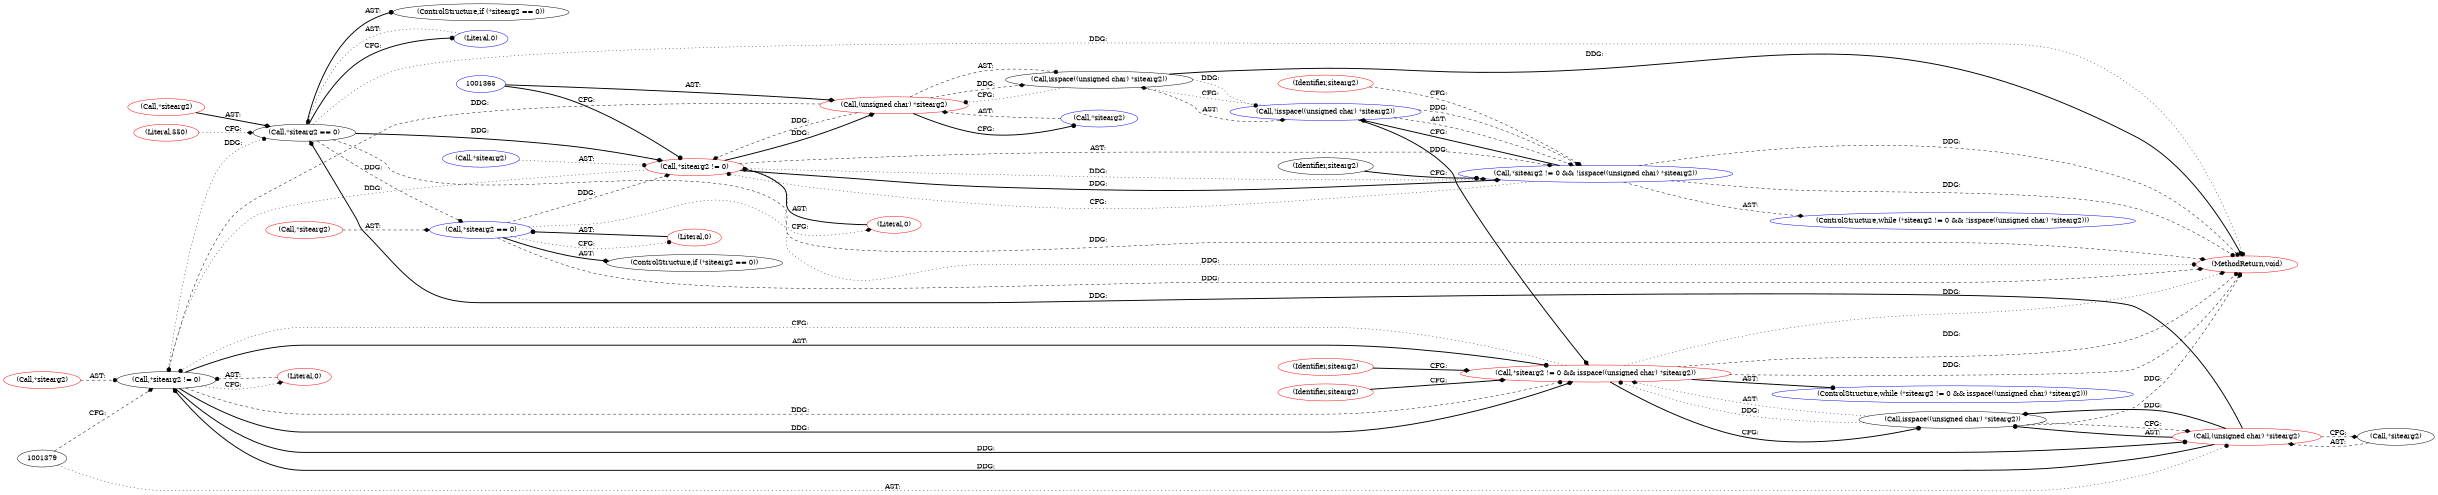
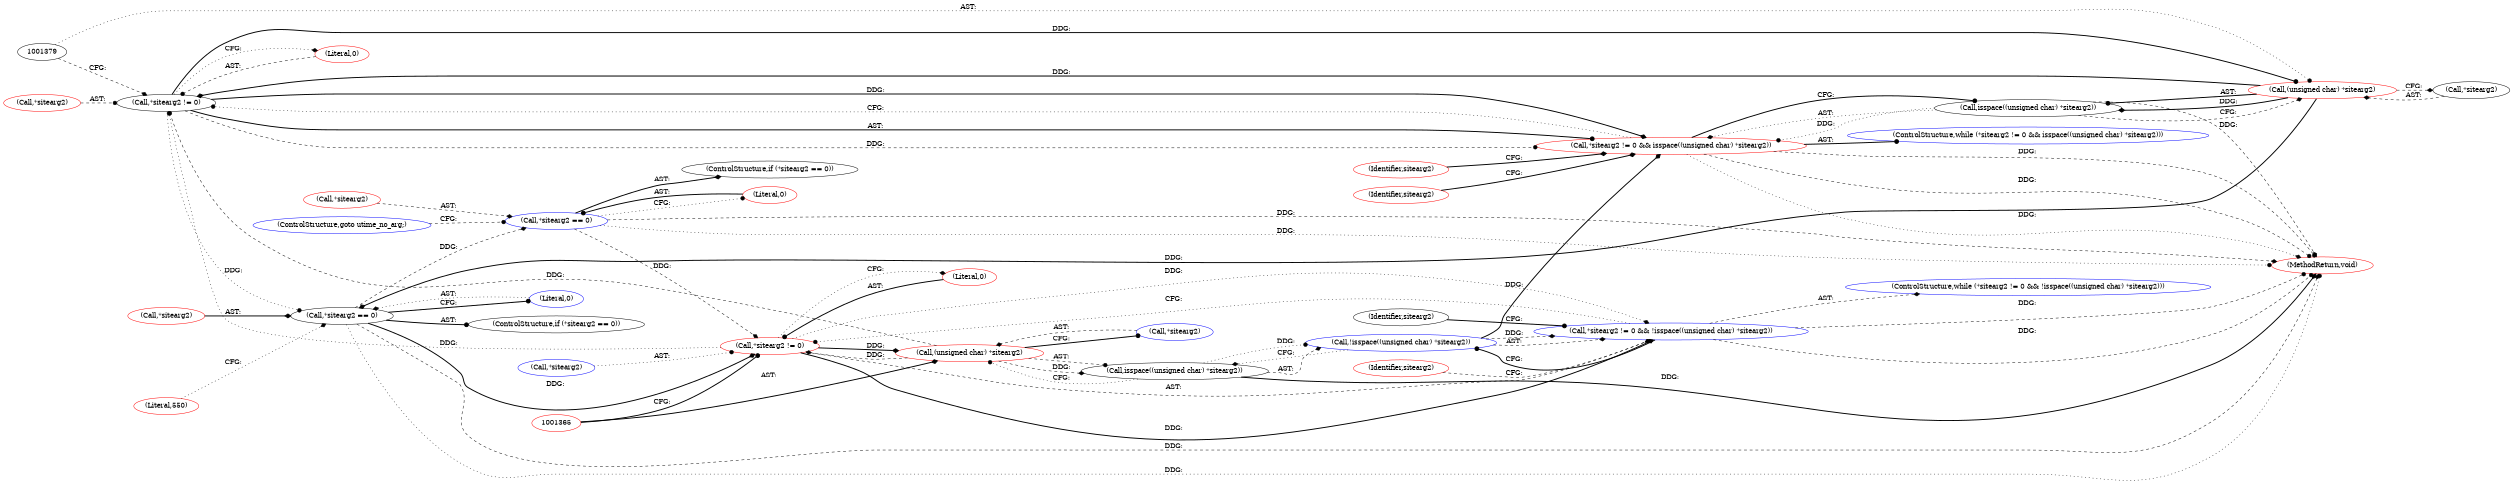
(481, 84) -> (556, 423)
(1463, 143) -> (1544, 370)
none -> (342, 225)
